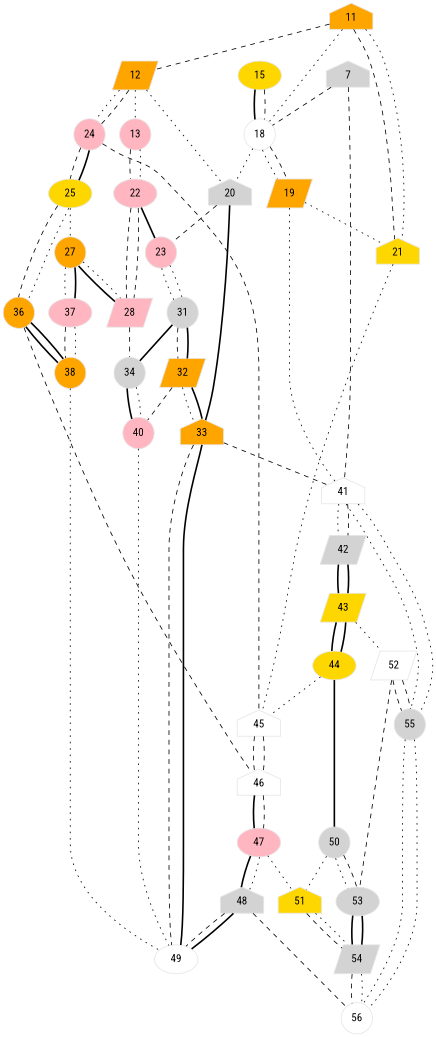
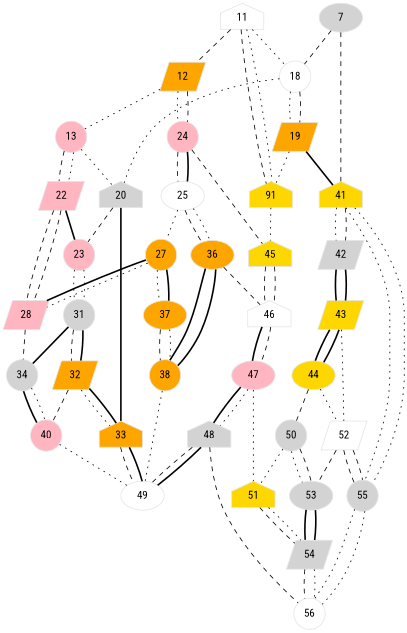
(351, 18) -> (242, 18)
(260, 75) -> none
(348, 75) -> (341, 18)
(184, 136) -> (97, 167)
(70, 193) -> (183, 196)
(135, 193) -> (61, 196)
(398, 252) -> (271, 196)
(19, 313) -> (212, 255)
(70, 313) -> (165, 315)
(289, 350) -> (320, 168)
(275, 464) -> none
(343, 492) -> (341, 196)
(295, 696) -> (329, 405)
(259, 725) -> (270, 255)
(334, 753) -> (302, 405)
